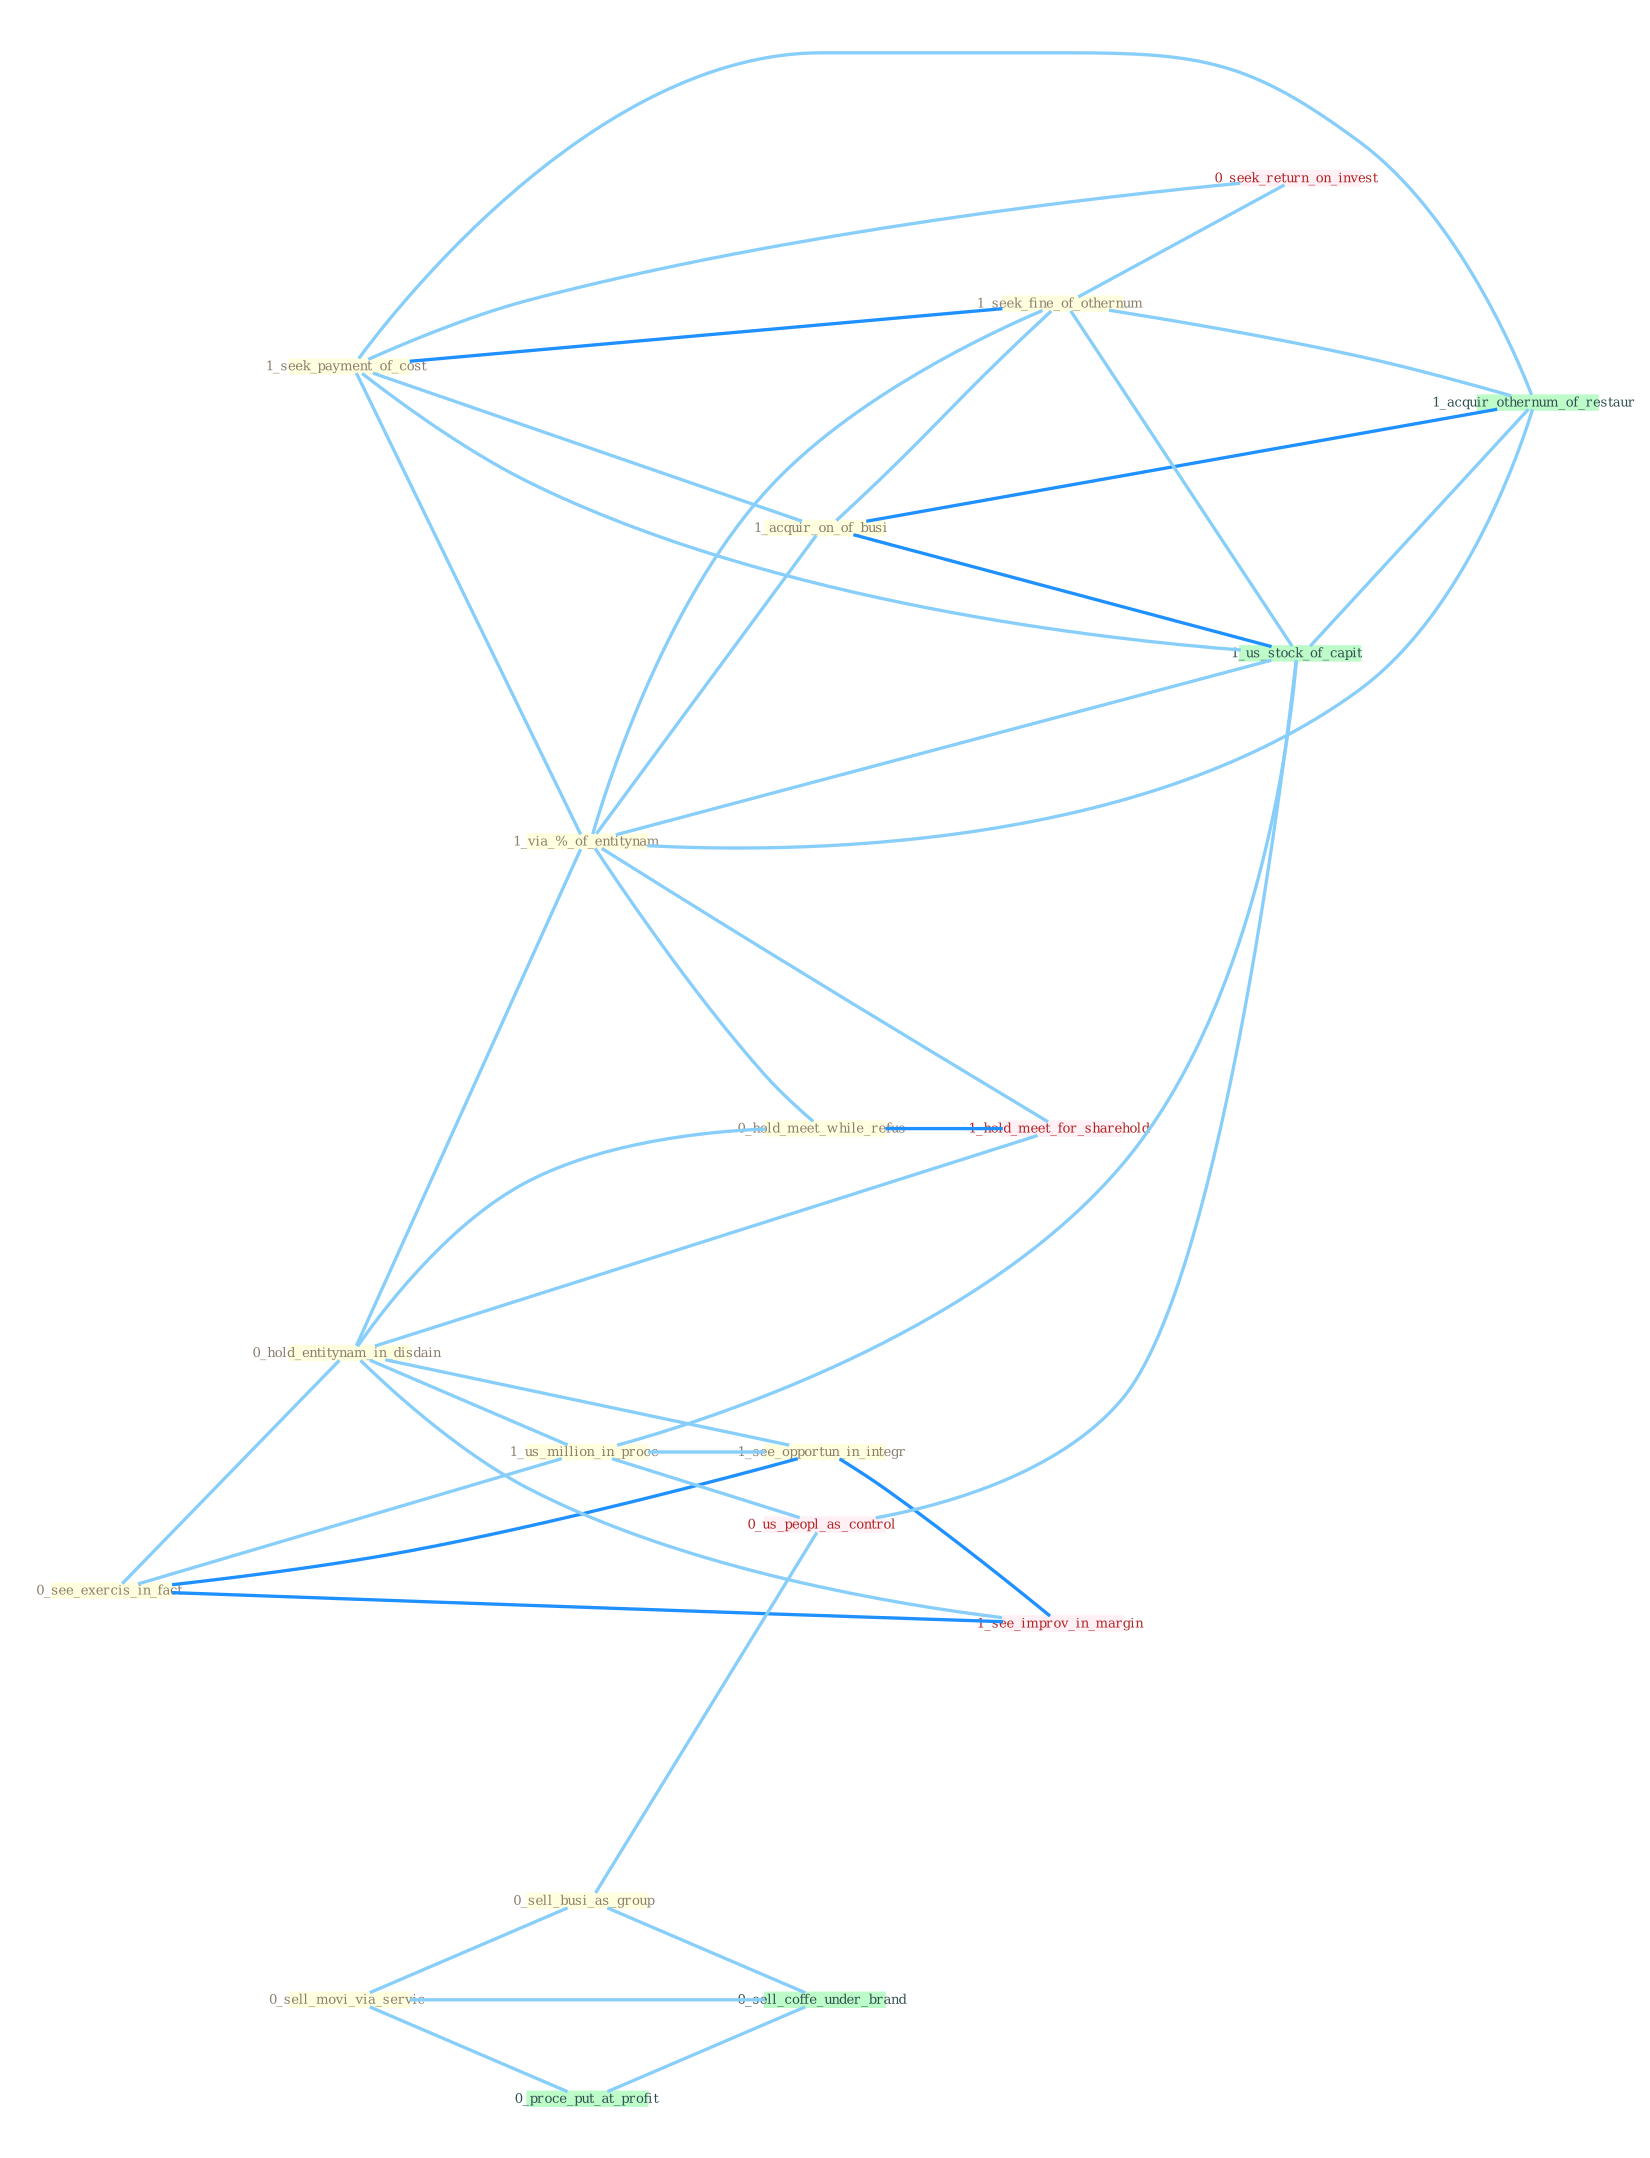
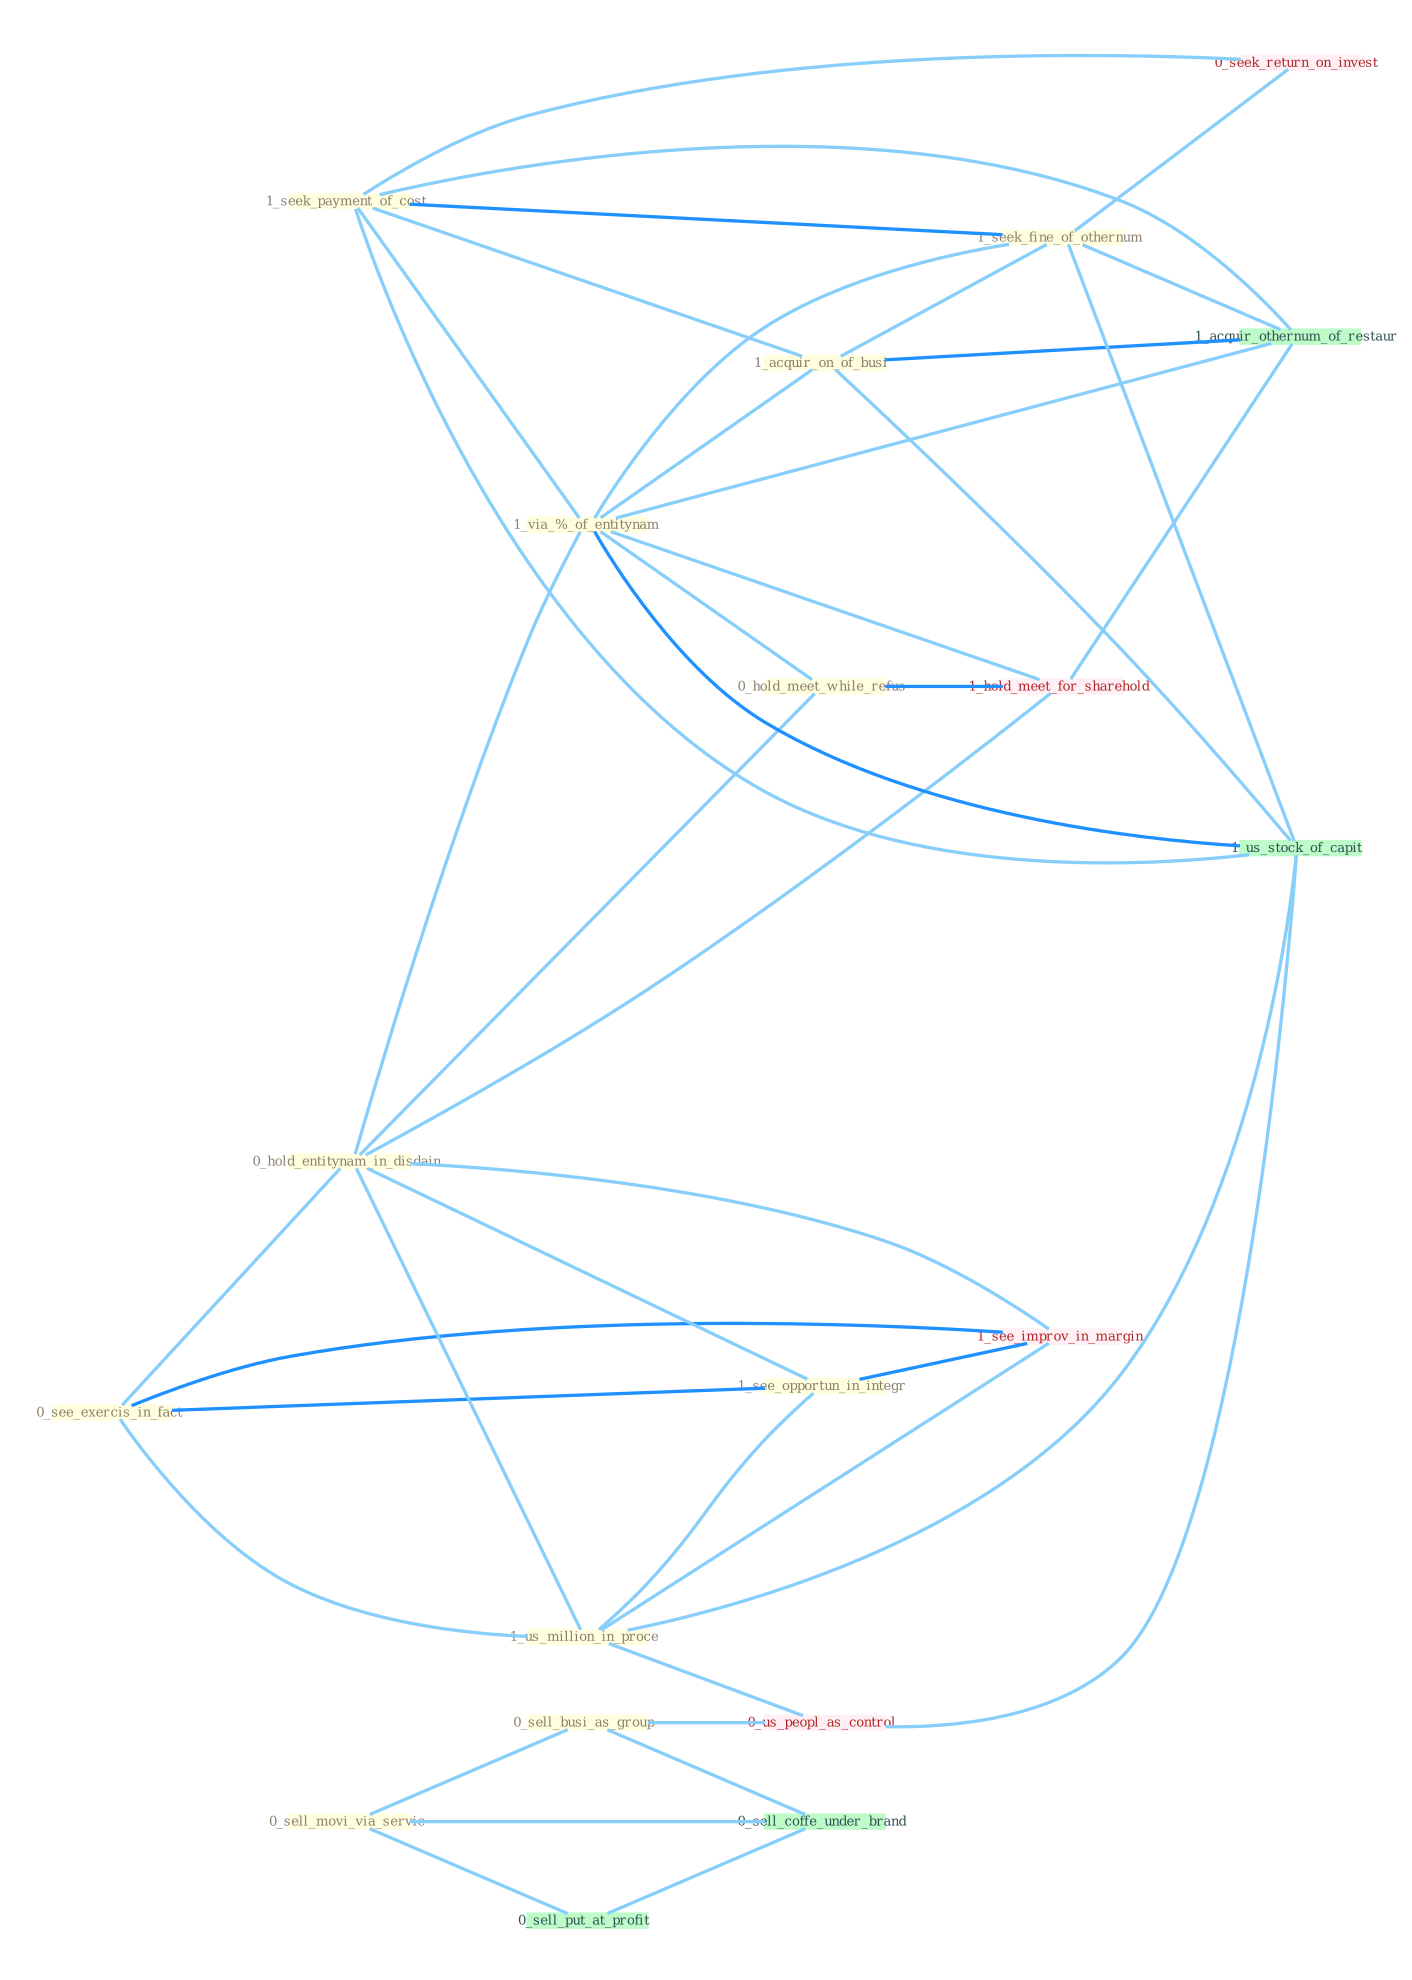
(1419, 528) -> (1192, 495)
(1063, 591) -> (1071, 598)
(944, 748) -> (872, 773)
none -> (825, 1487)
(587, 2099) -> (587, 1921)
